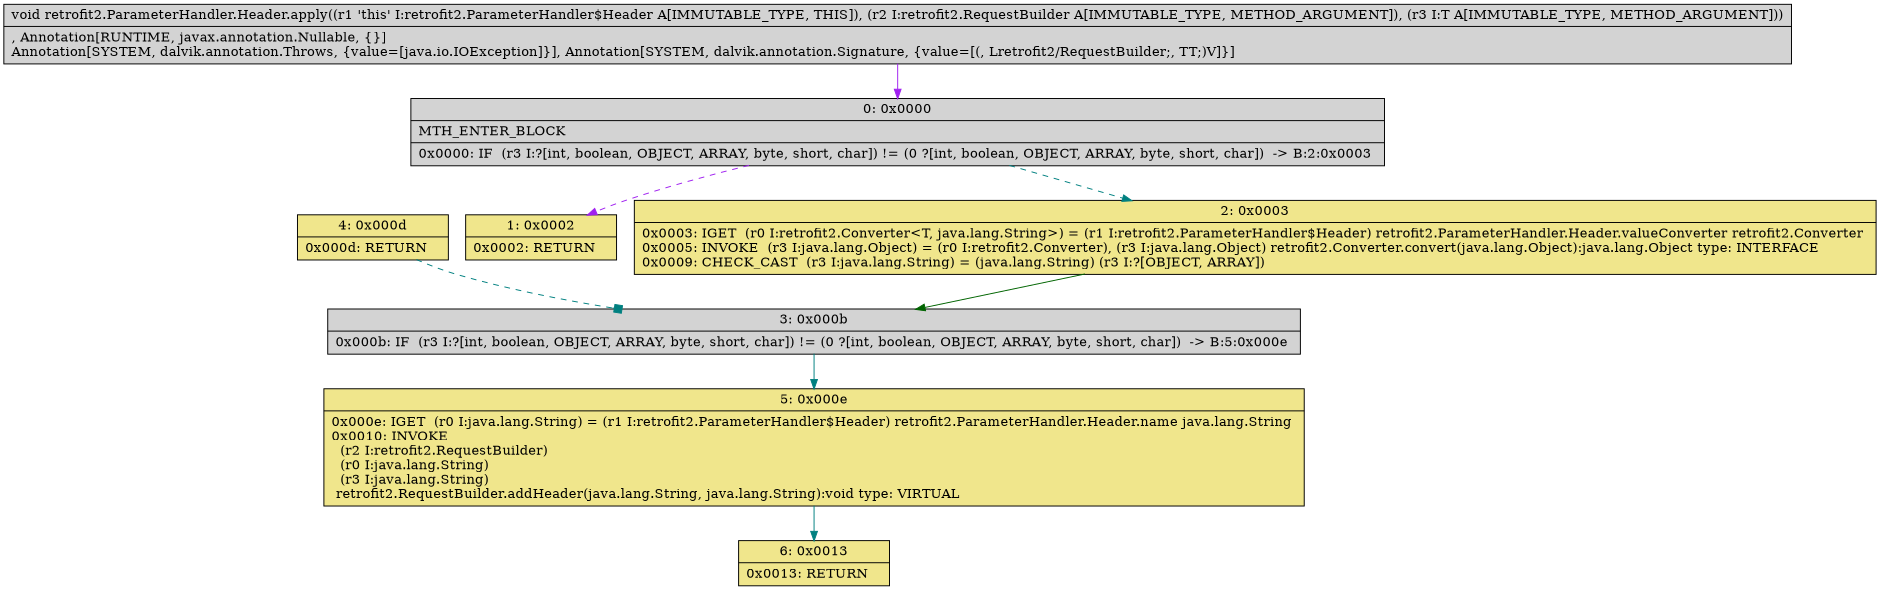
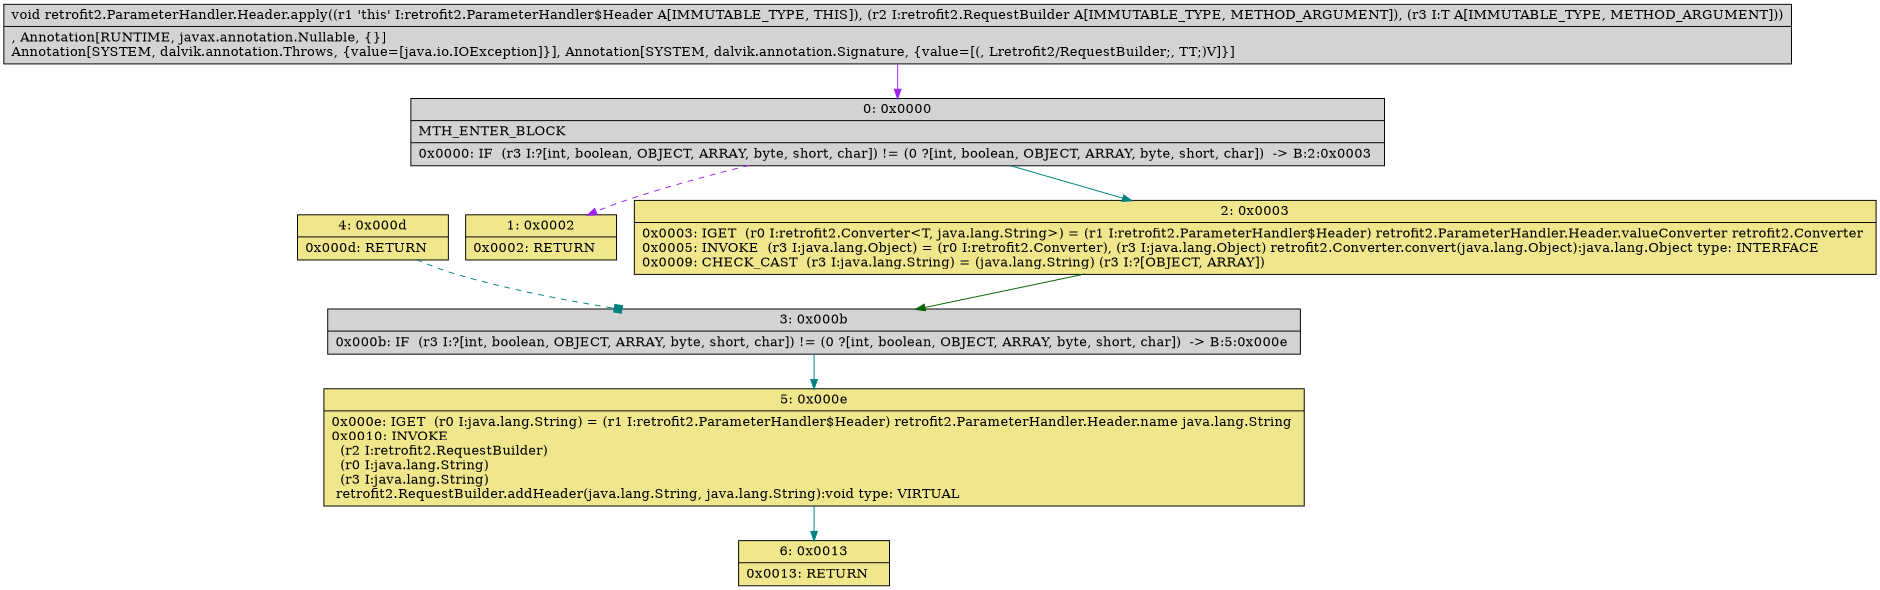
(1066, 182) -> (1066, 182)
